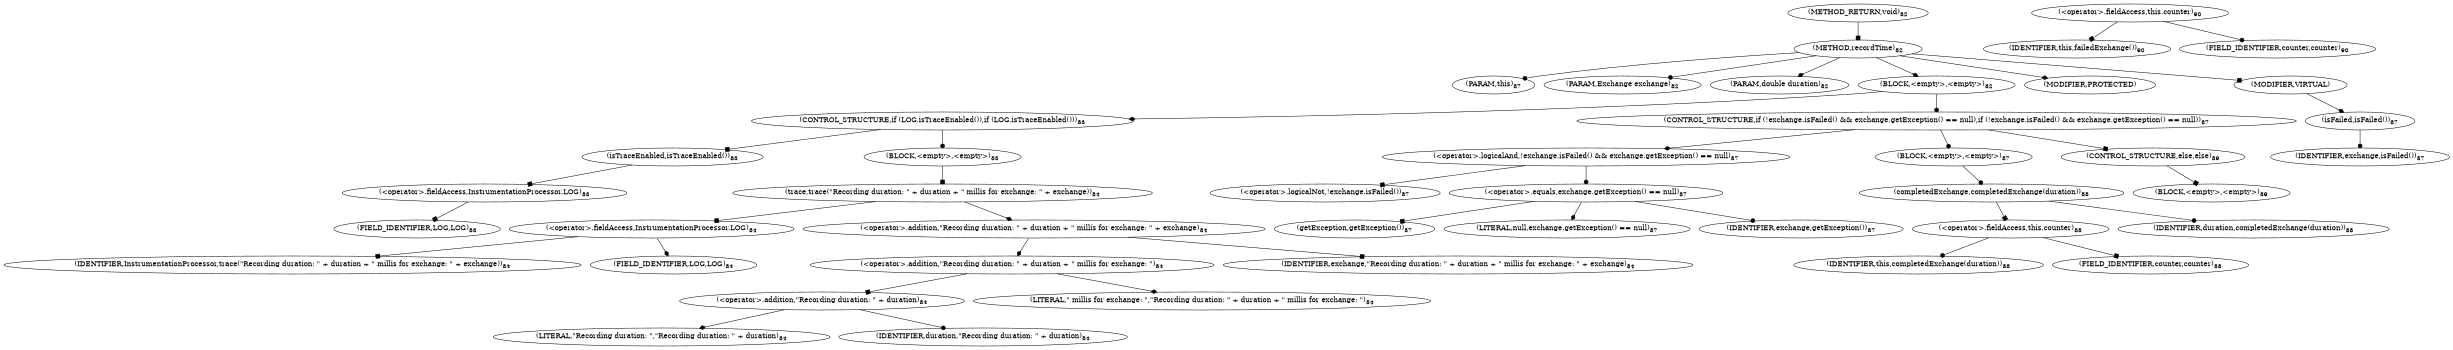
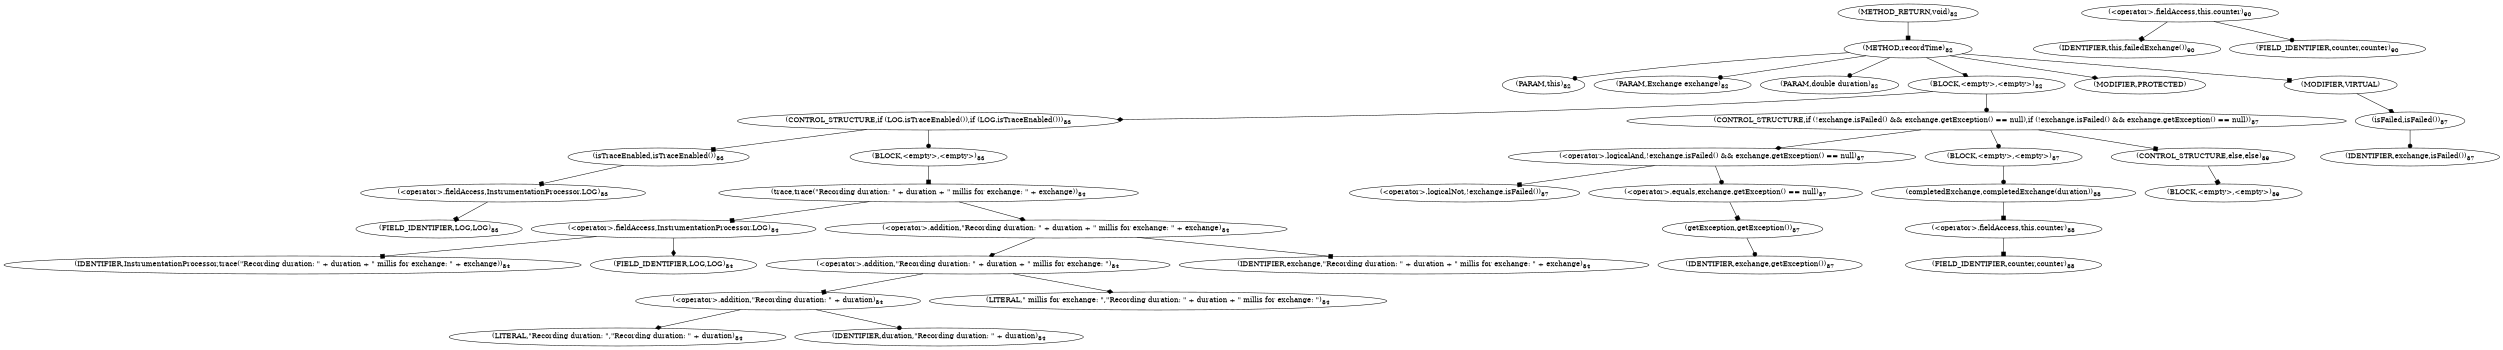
(1822, 66) -> (1871, 66)
(1517, 84) -> (1567, 84)
(1693, 211) -> (1750, 245)
(1567, 229) -> none
(2254, 229) -> none
(1919, 265) -> none
